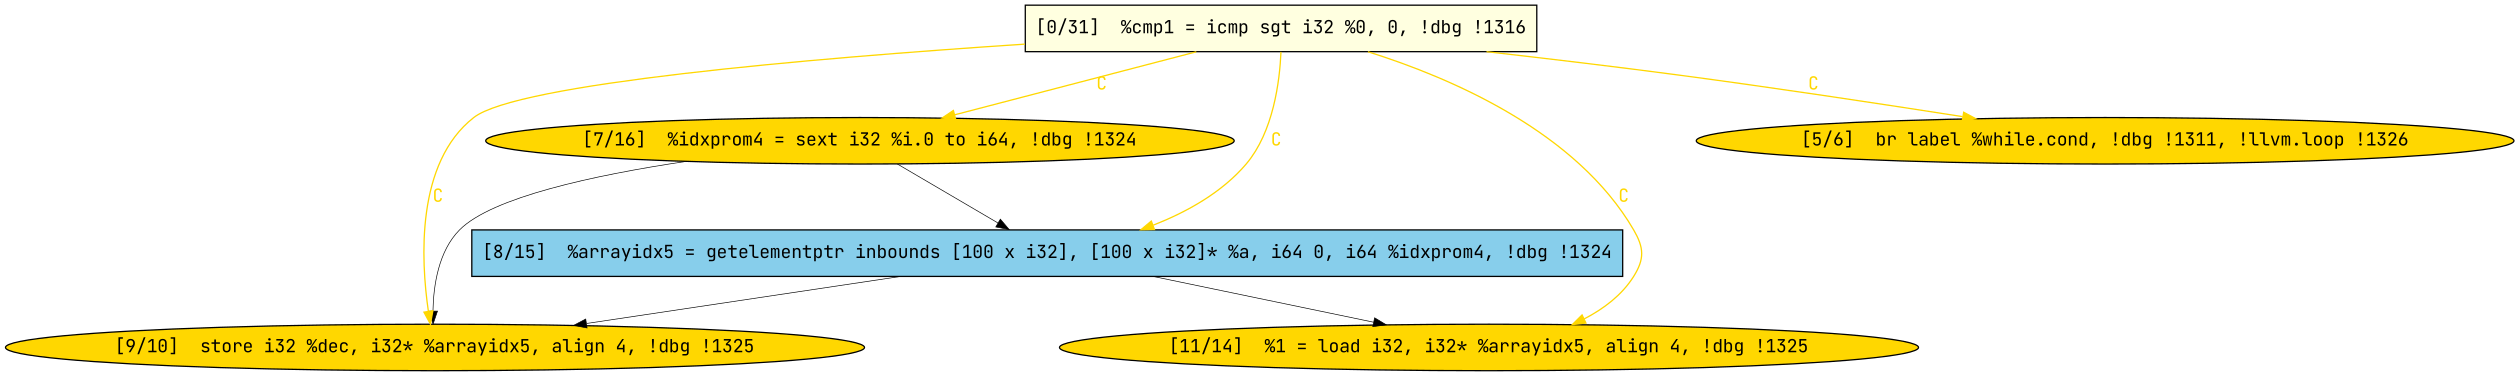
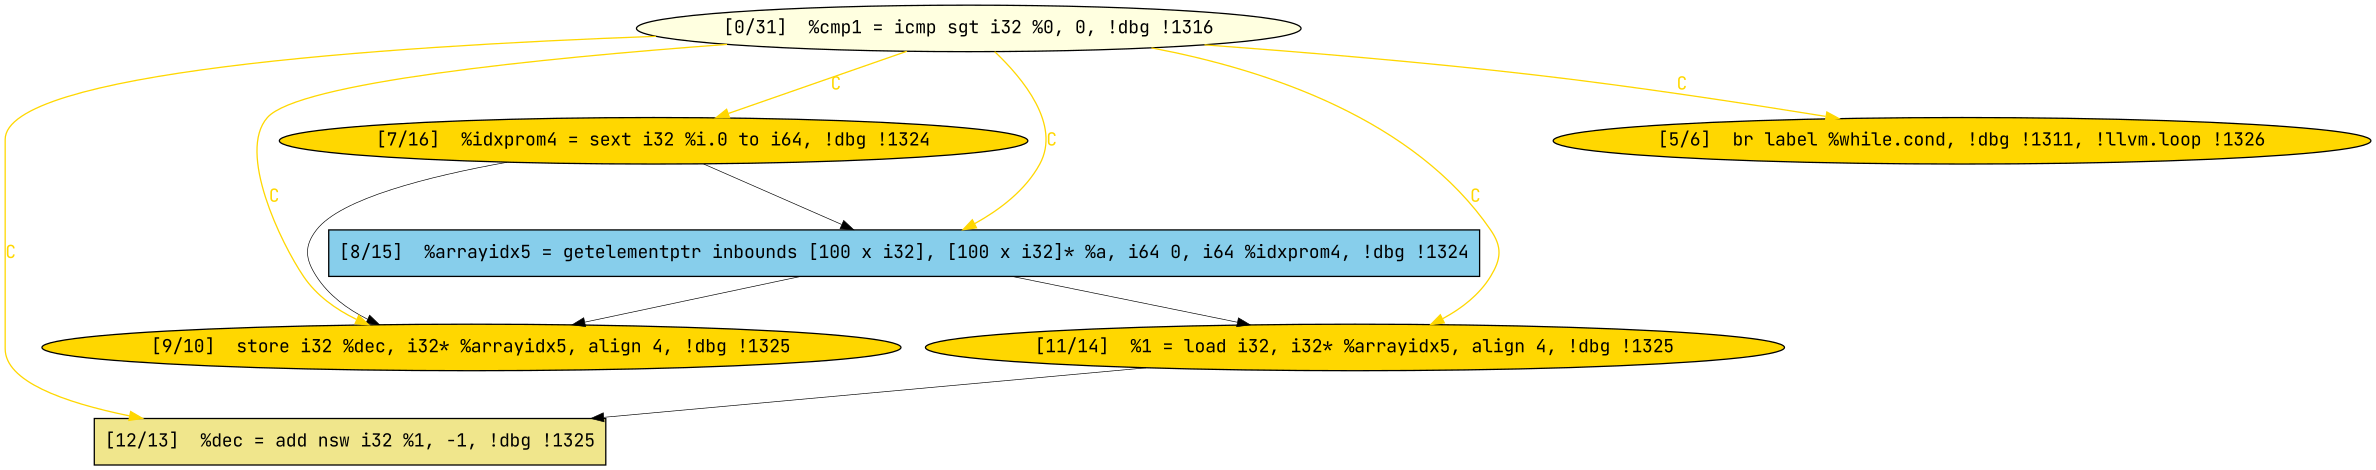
(1281, 28) -> (969, 28)
none -> (350, 442)
